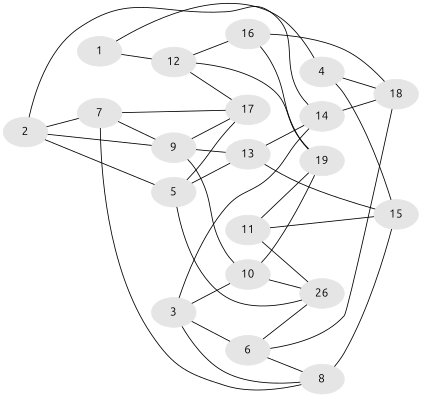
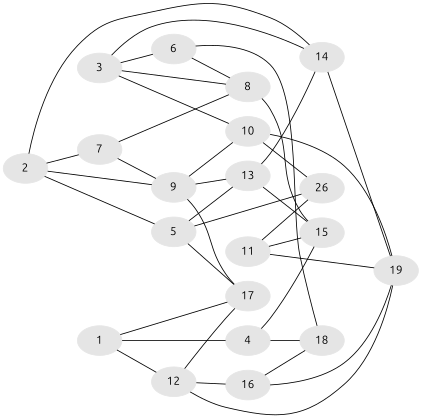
(359, 105) -> (359, 164)
(174, 111) -> (174, 318)
(285, 322) -> none
